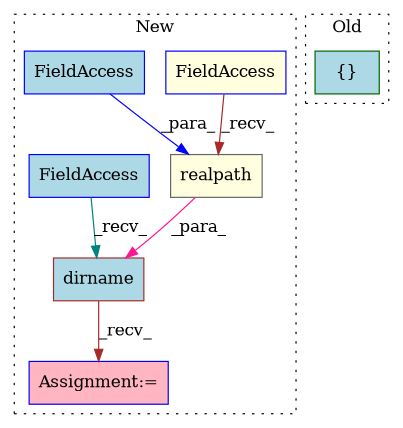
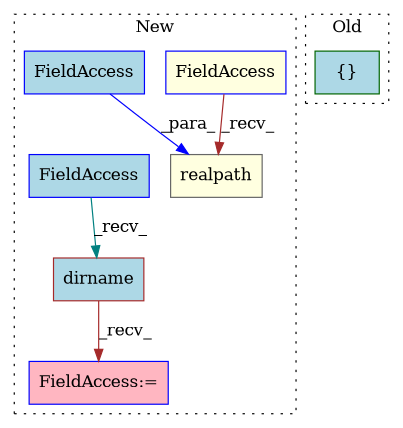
(166, 225) -> none
(99, 383) -> (99, 383)
